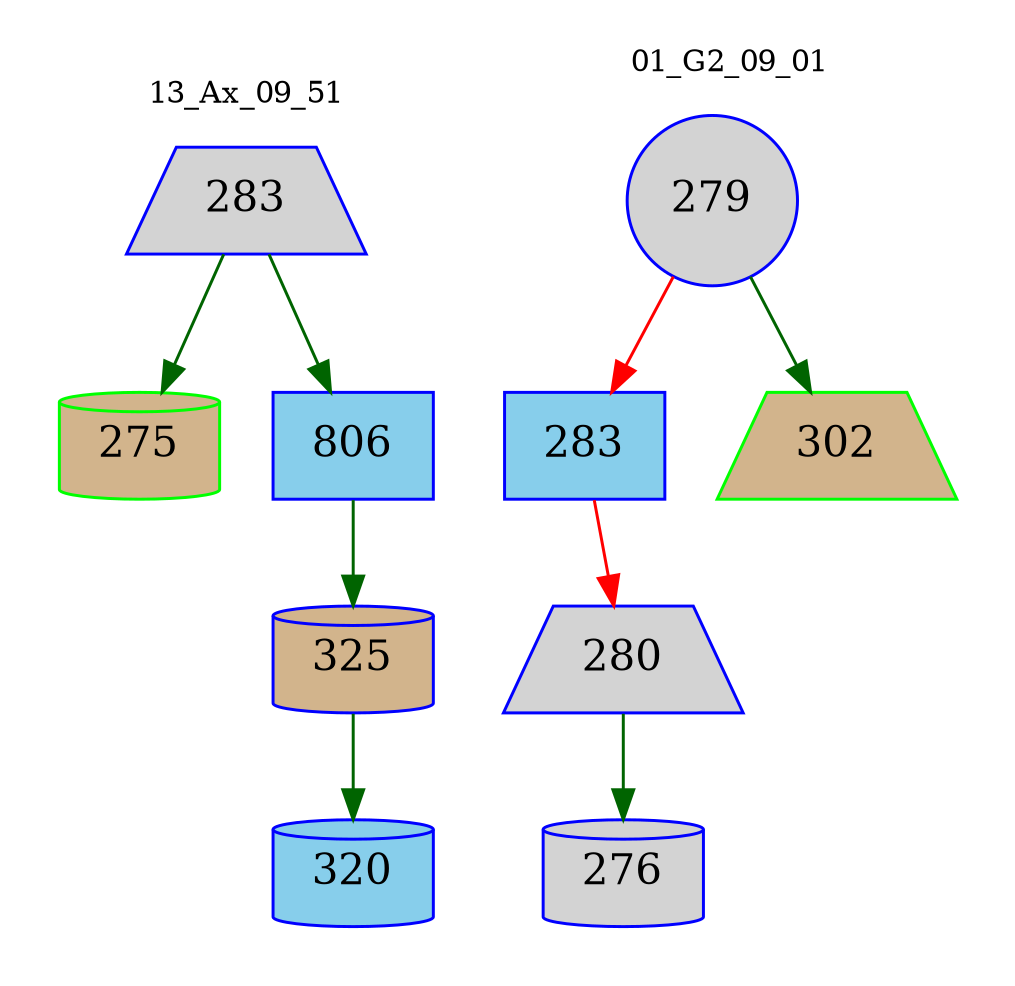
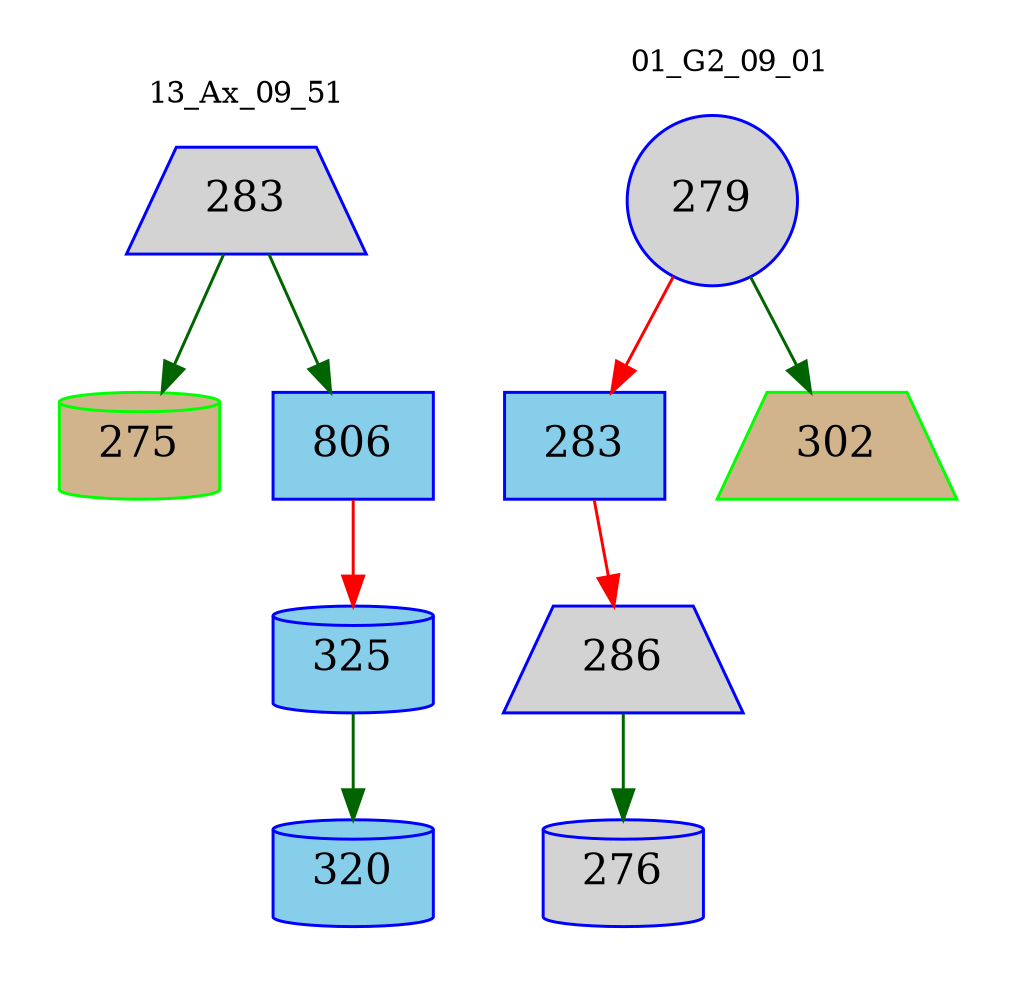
(353, 538) -> (353, 538)
(353, 659) -> (353, 659)
(623, 659) -> (623, 659)
